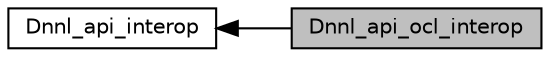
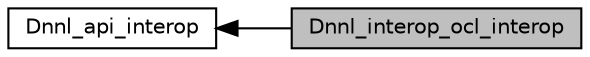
(417, 28) -> (437, 28)
